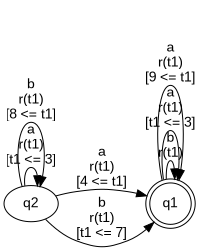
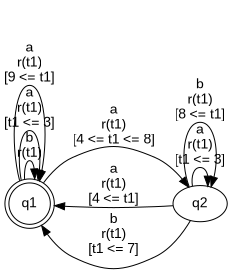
none -> (112, 147)
